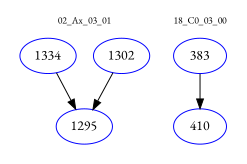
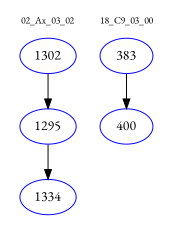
(85, 21) -> (48, 21)
(201, 21) -> (127, 21)
(64, 87) -> (48, 157)
(200, 126) -> (126, 126)
